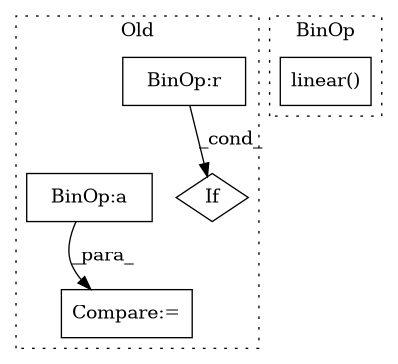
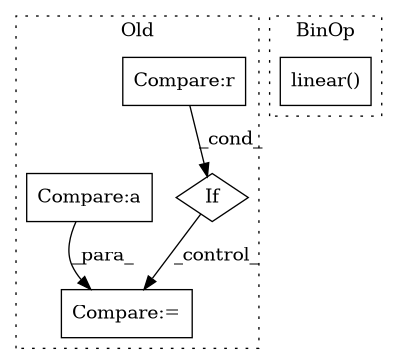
(184, 81) -> (184, 81)
(89, 198) -> (89, 198)
none -> (177, 246)
